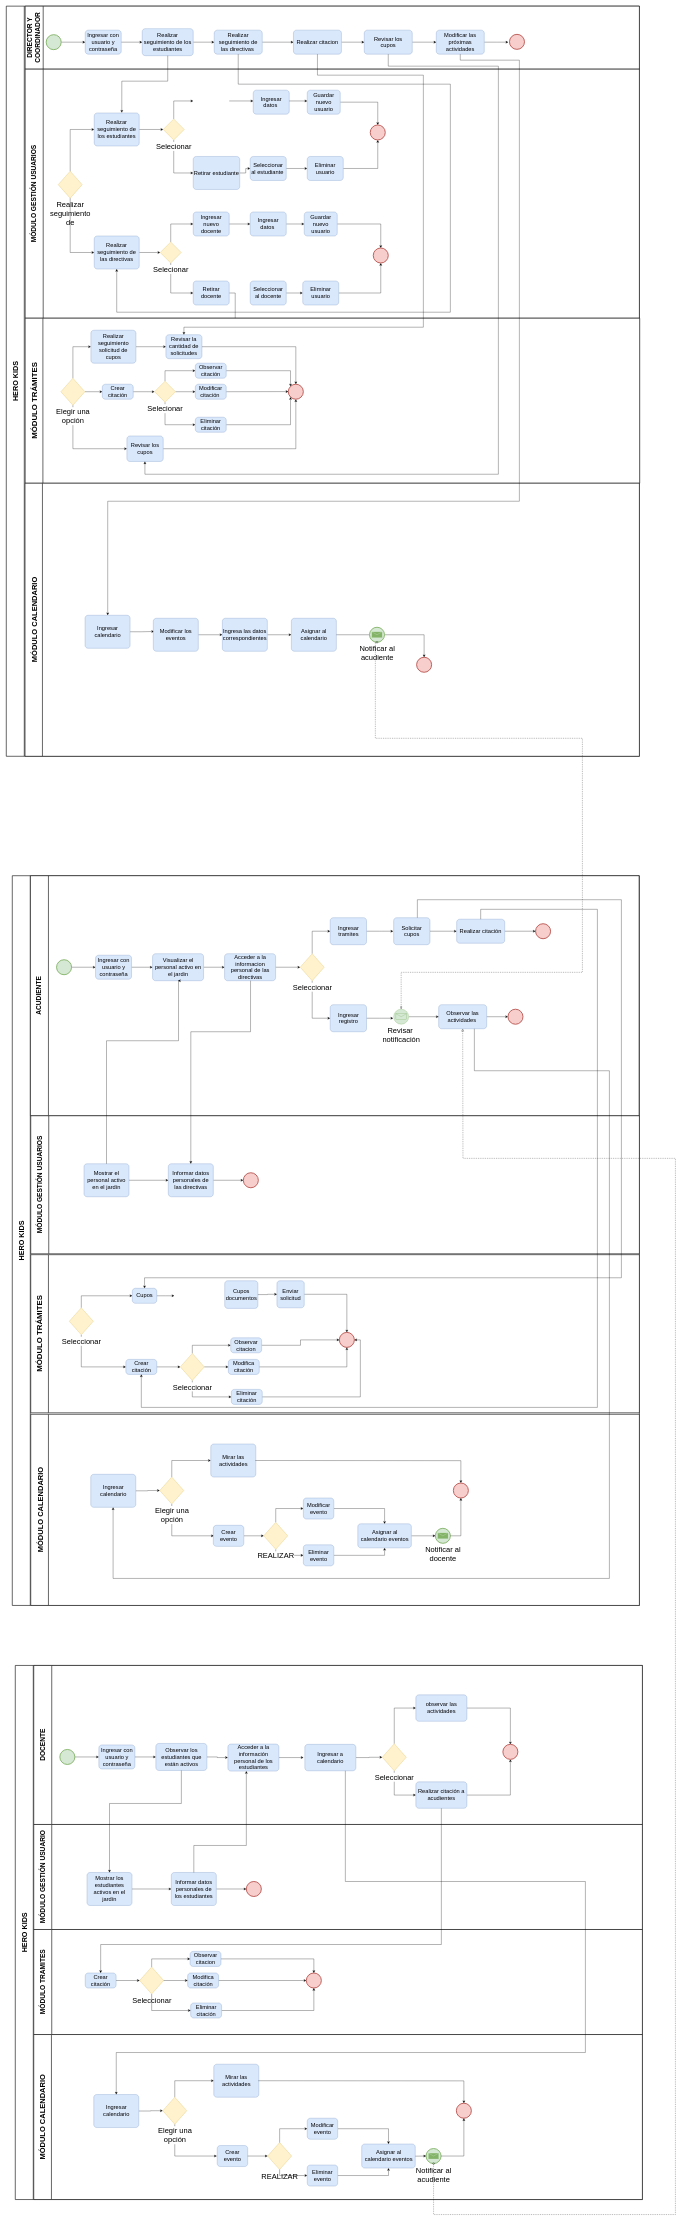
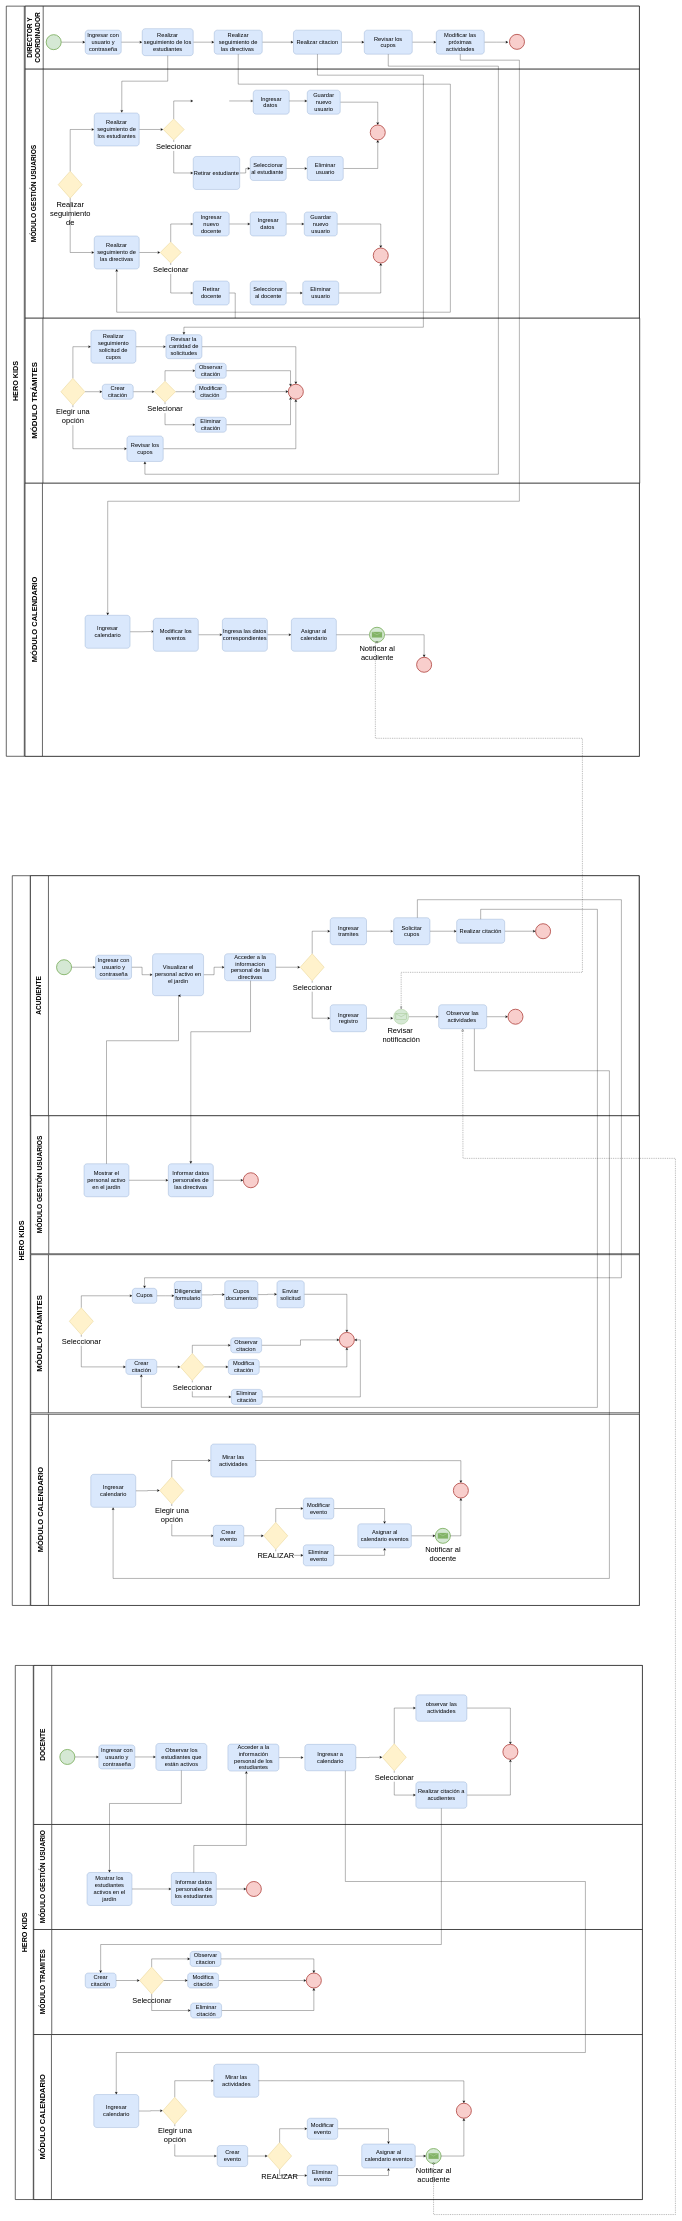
(178, 967) -> (178, 975)
none -> (222, 1294)
none -> (188, 1295)
(224, 1757) -> none
